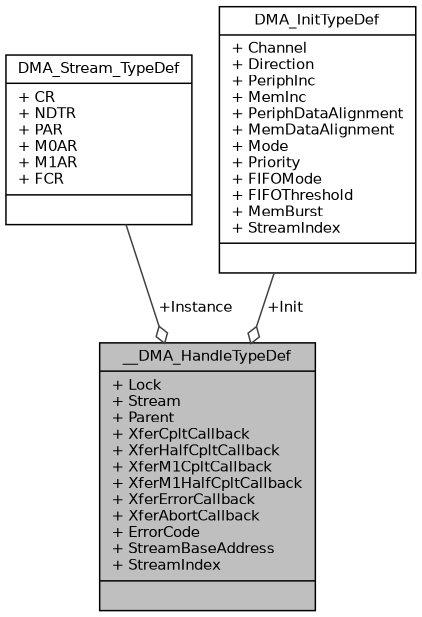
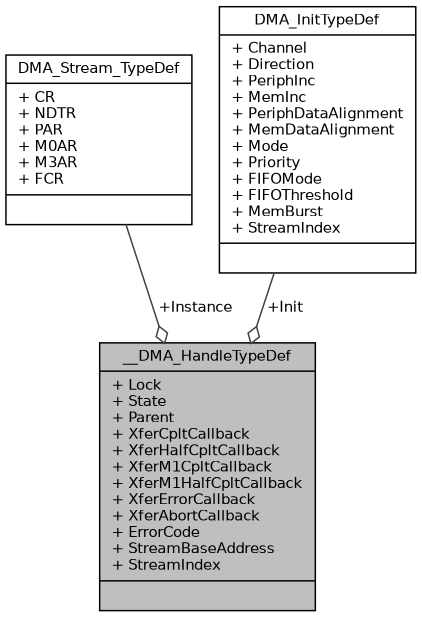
(48, 163) -> (48, 163)
(147, 402) -> (139, 402)
